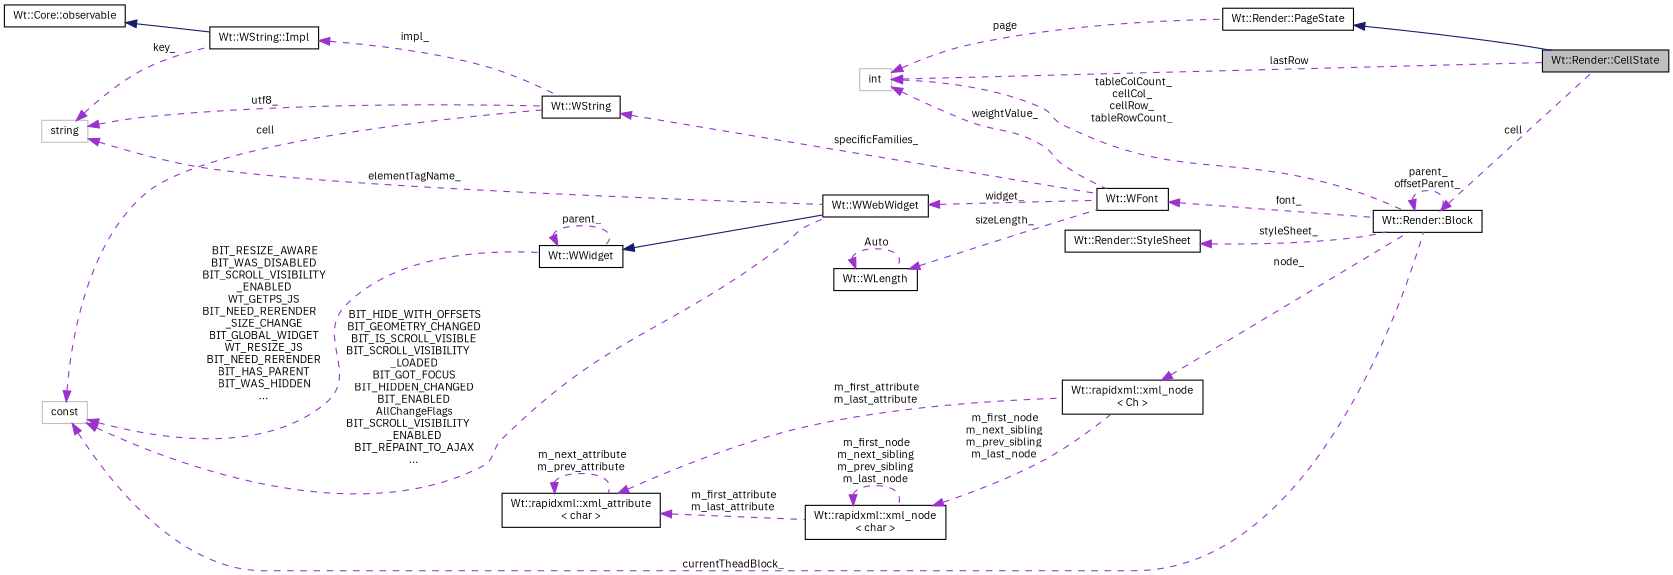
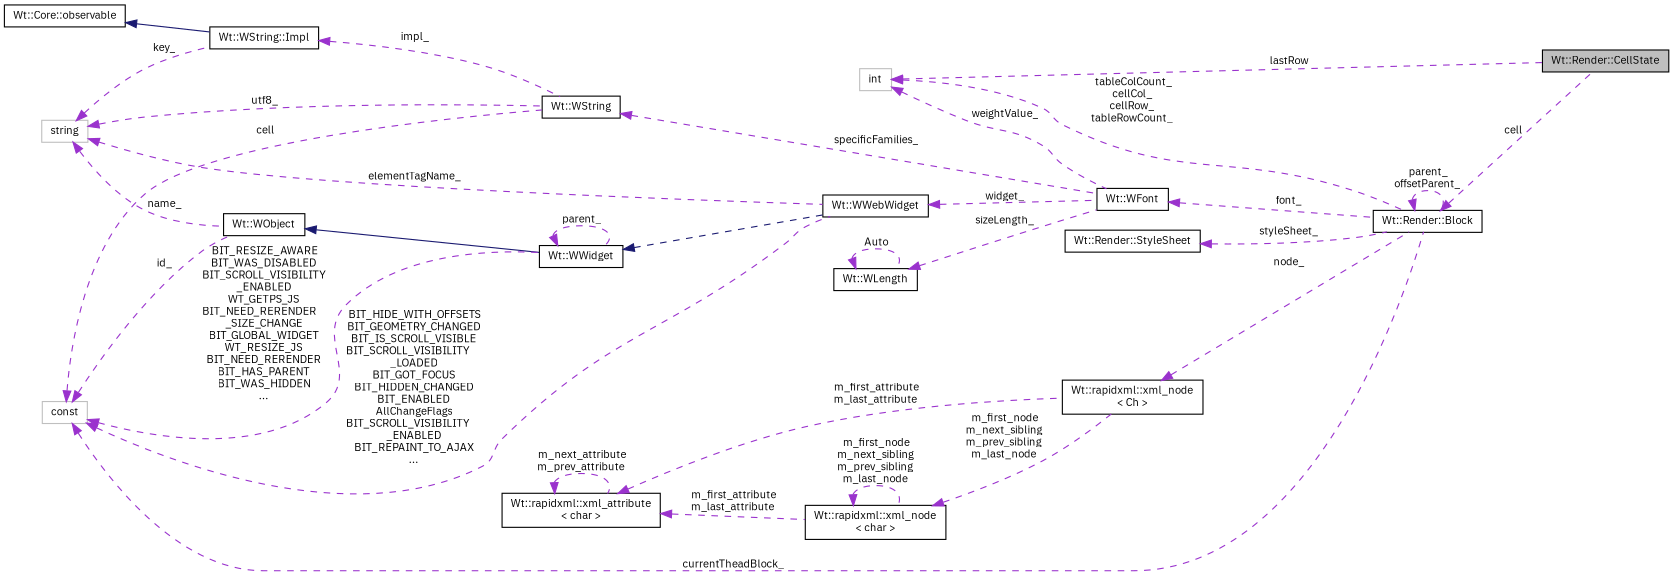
(1288, 19) -> none
none -> (264, 225)
(728, 231) -> (728, 231)
